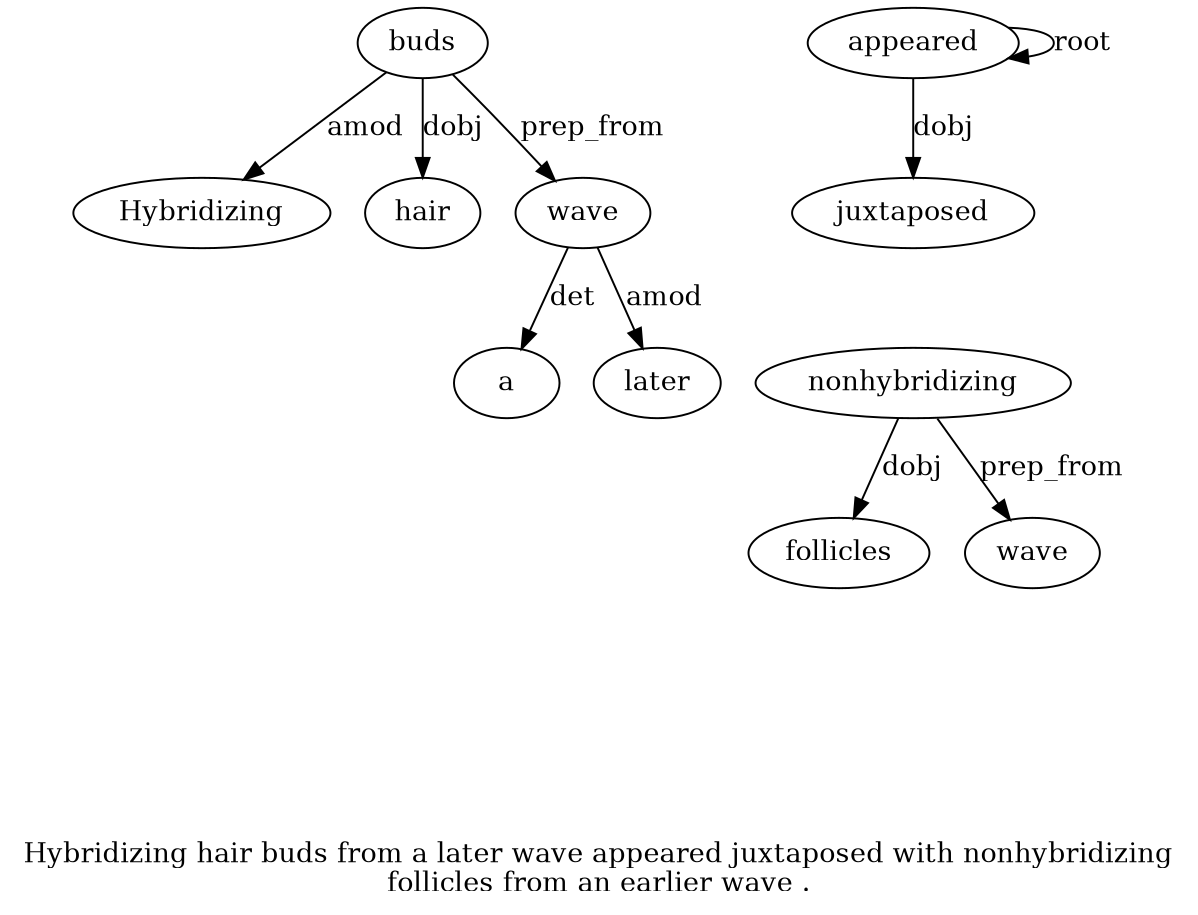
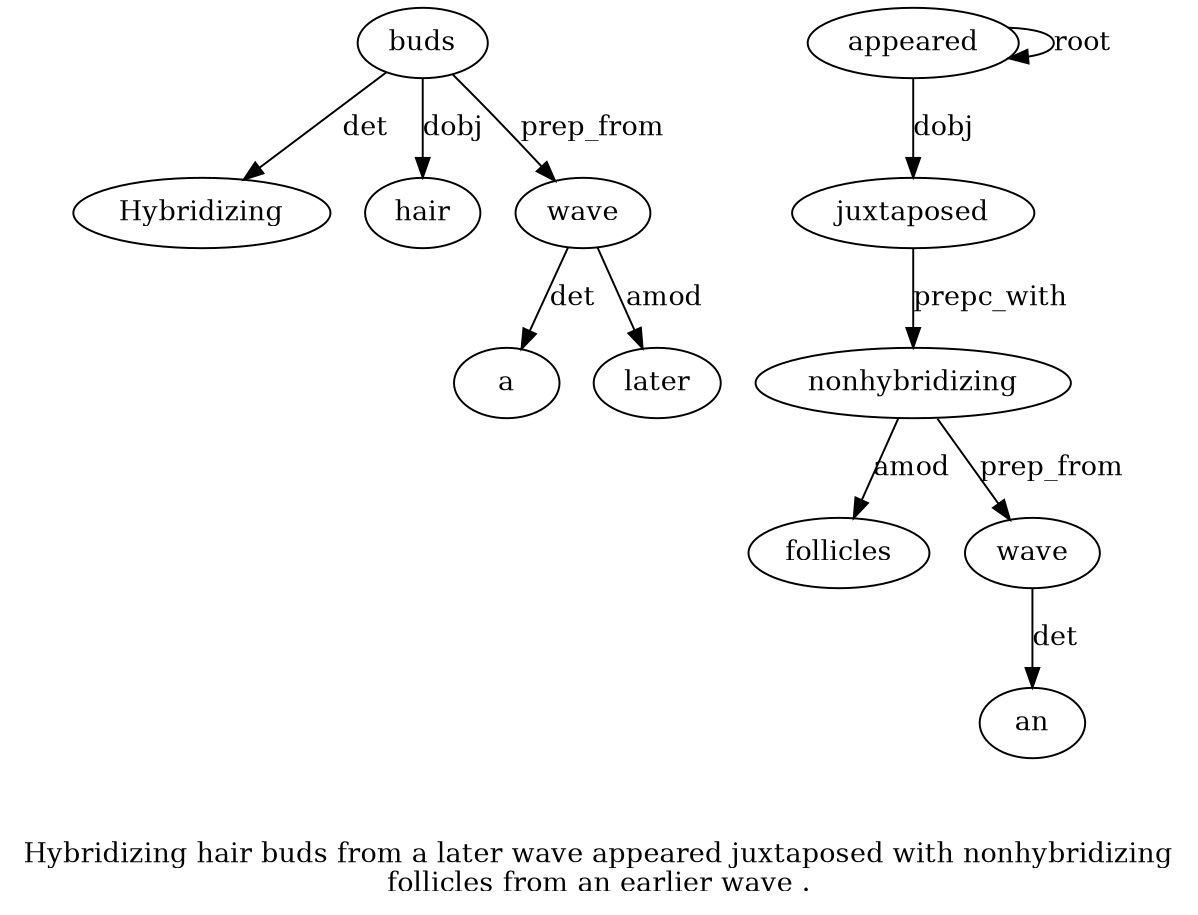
(366, 128) -> (366, 128)
none -> (913, 288)
(912, 468) -> (912, 468)
none -> (1032, 723)
